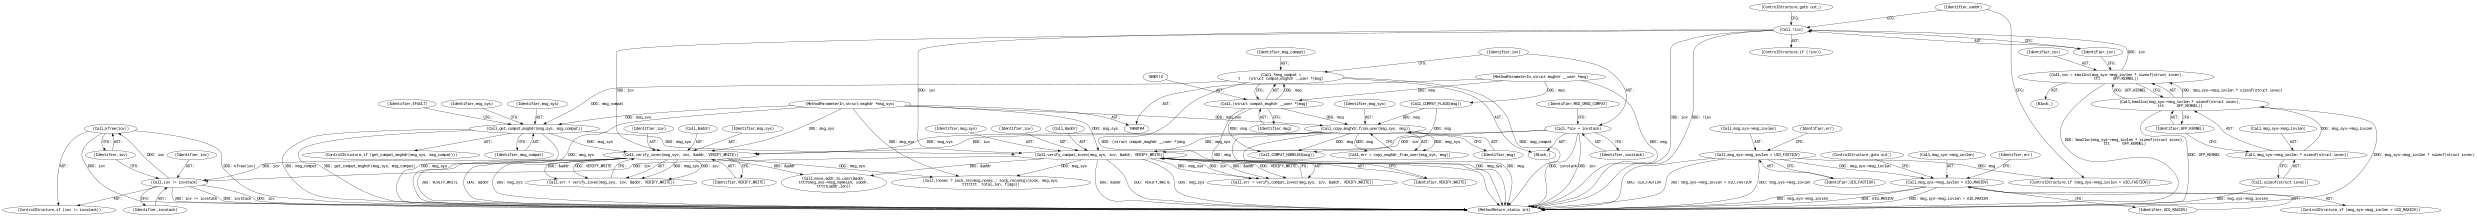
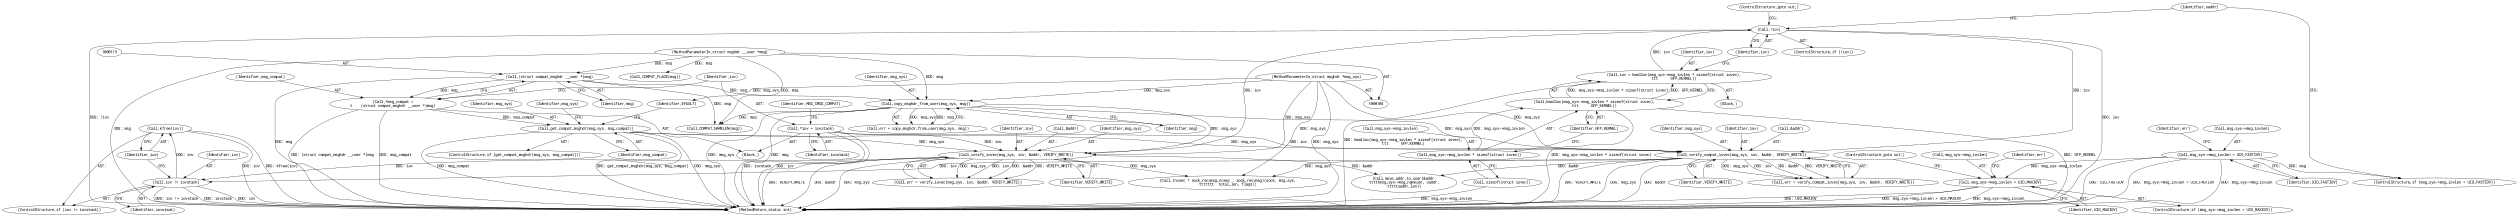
(677, 111) -> (976, 84)
(1402, 116) -> (864, 59)
(1391, 145) -> (776, 94)
